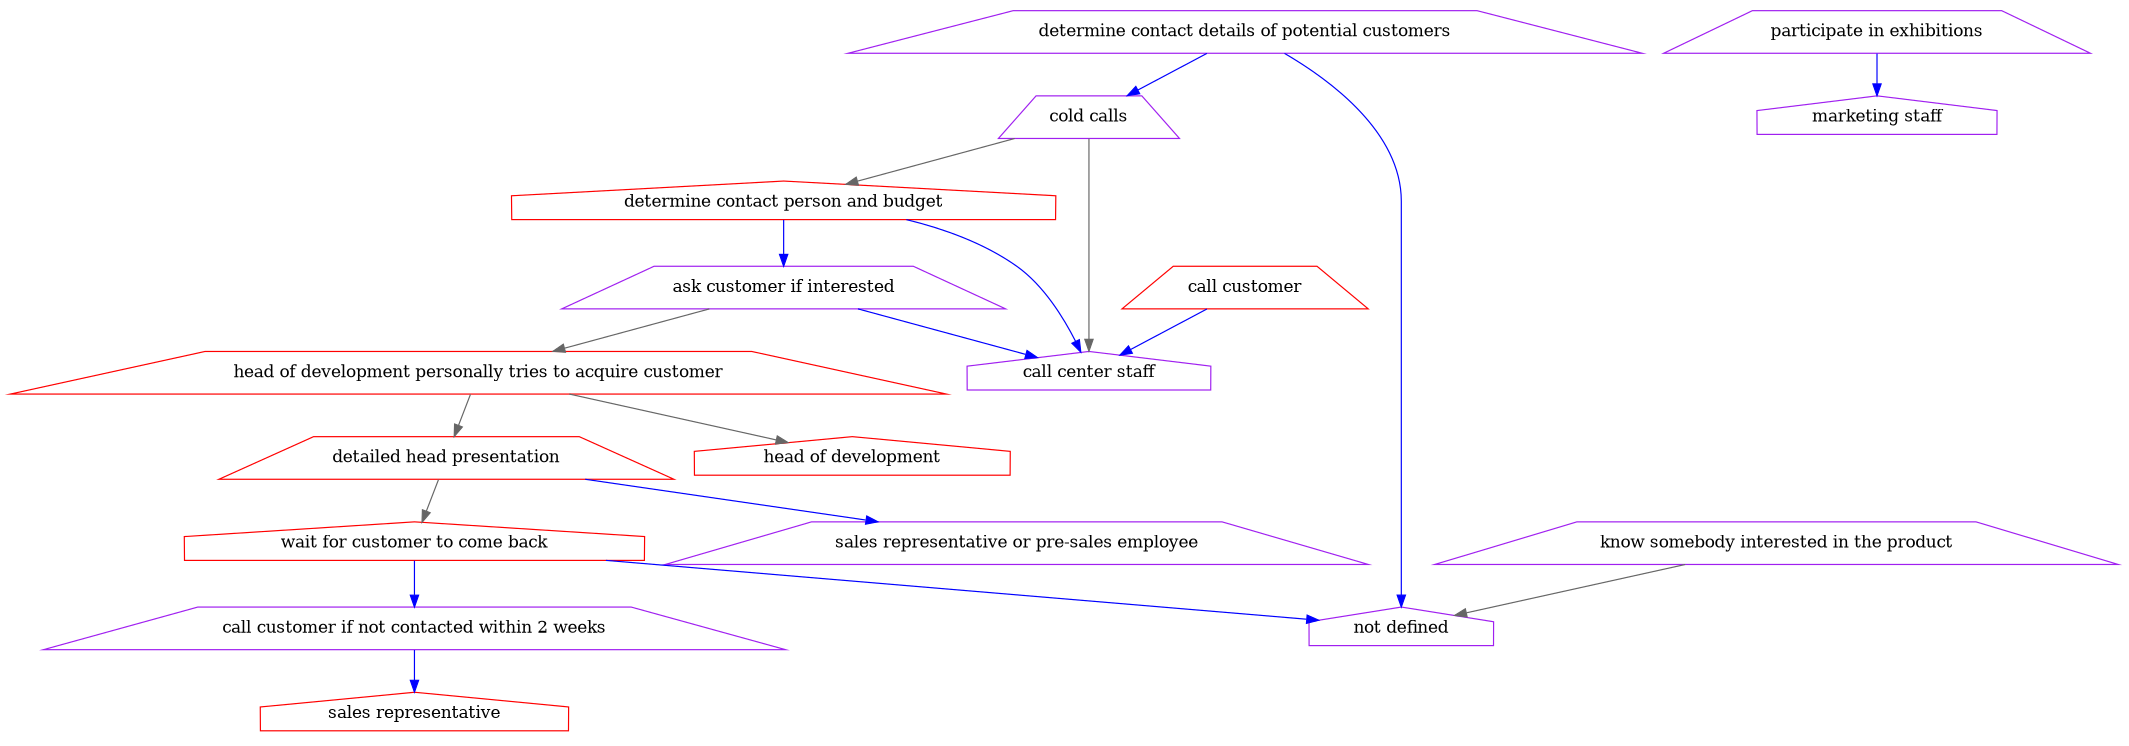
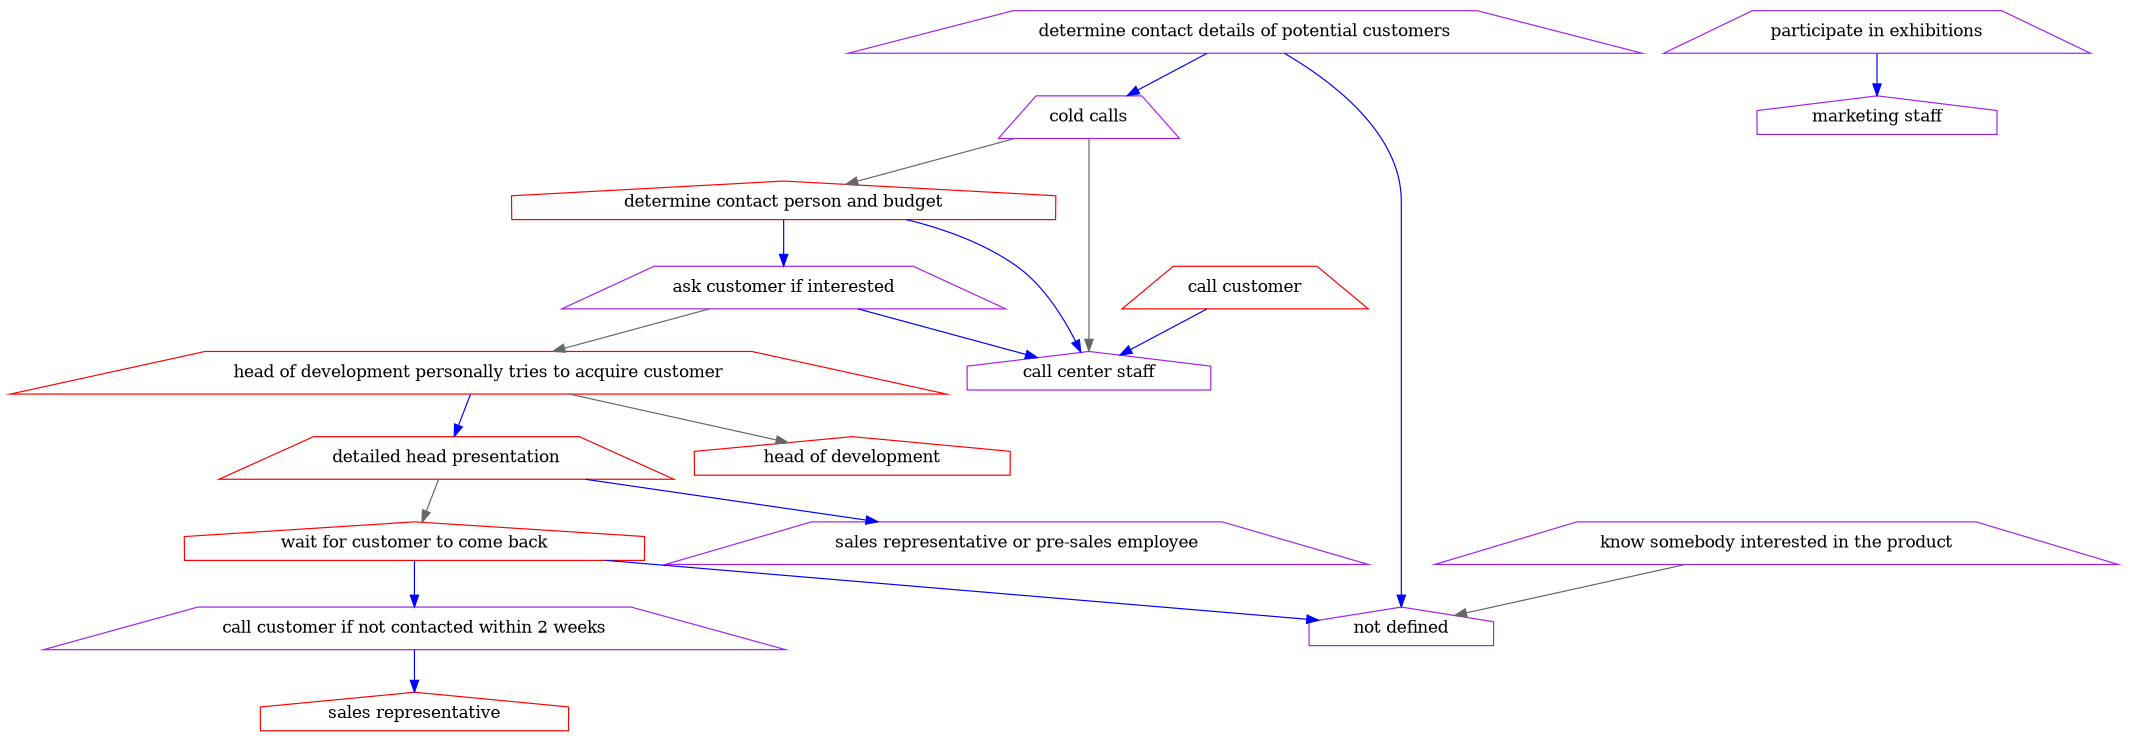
(464, 410) -> (464, 410)
